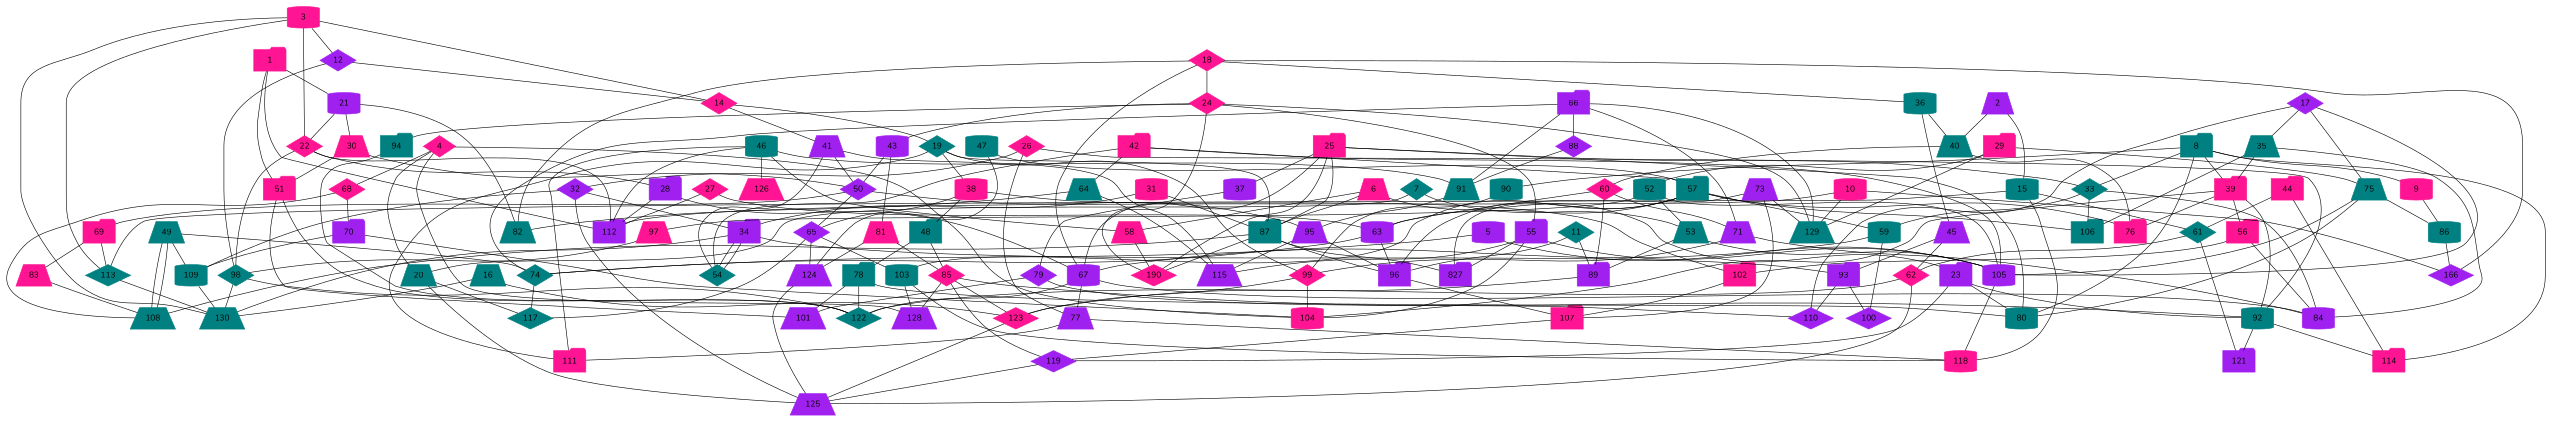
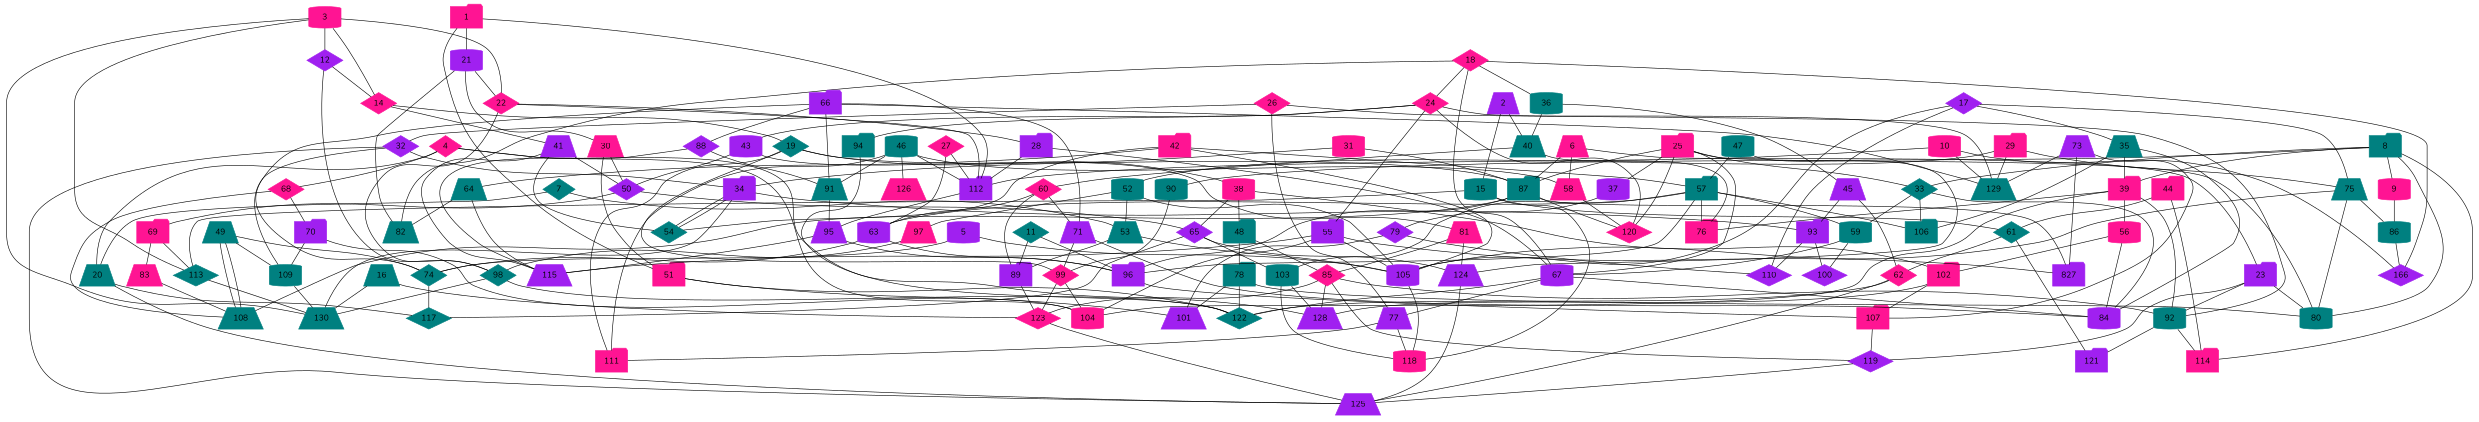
none -> (456, 171)
(1086, 203) -> (891, 211)
(2243, 232) -> (2124, 232)
(1154, 275) -> (1629, 232)
none -> (1632, 302)
